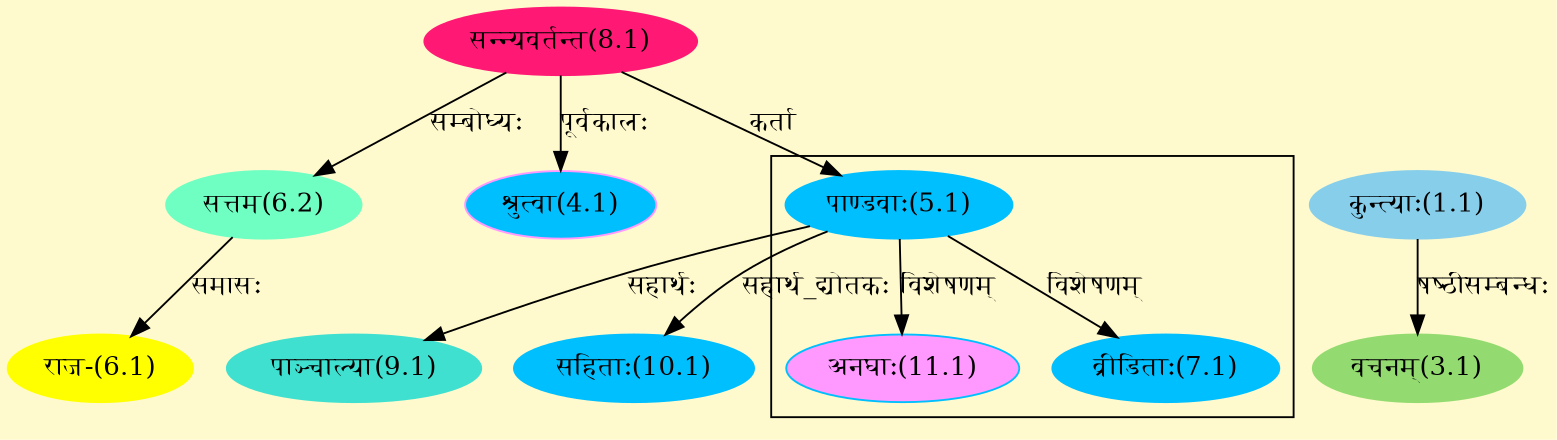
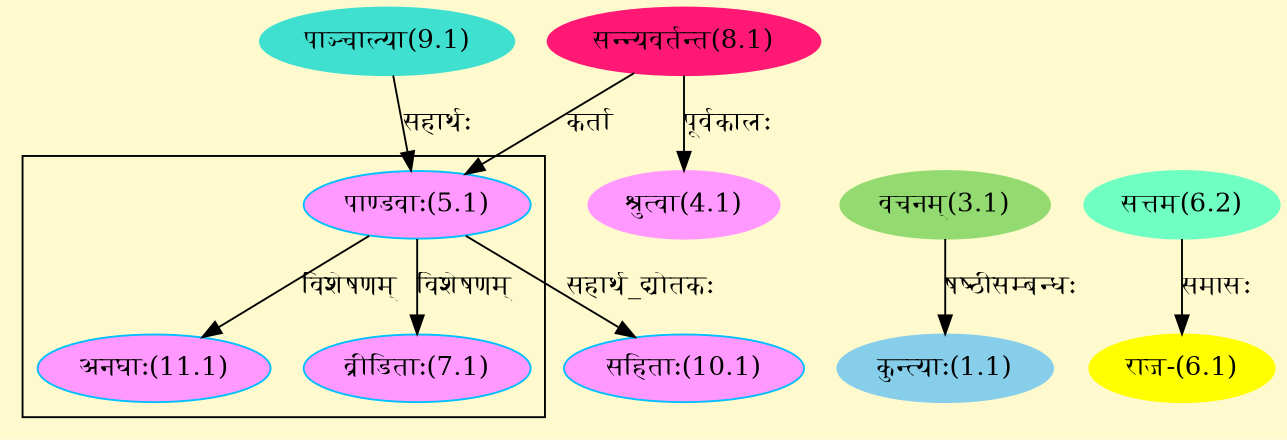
(419, 119) -> none
(561, 205) -> (684, 205)
(899, 205) -> (417, 205)
(625, 274) -> (400, 114)
(1418, 277) -> (945, 277)
(634, 368) -> (684, 368)
(1166, 368) -> (417, 368)
